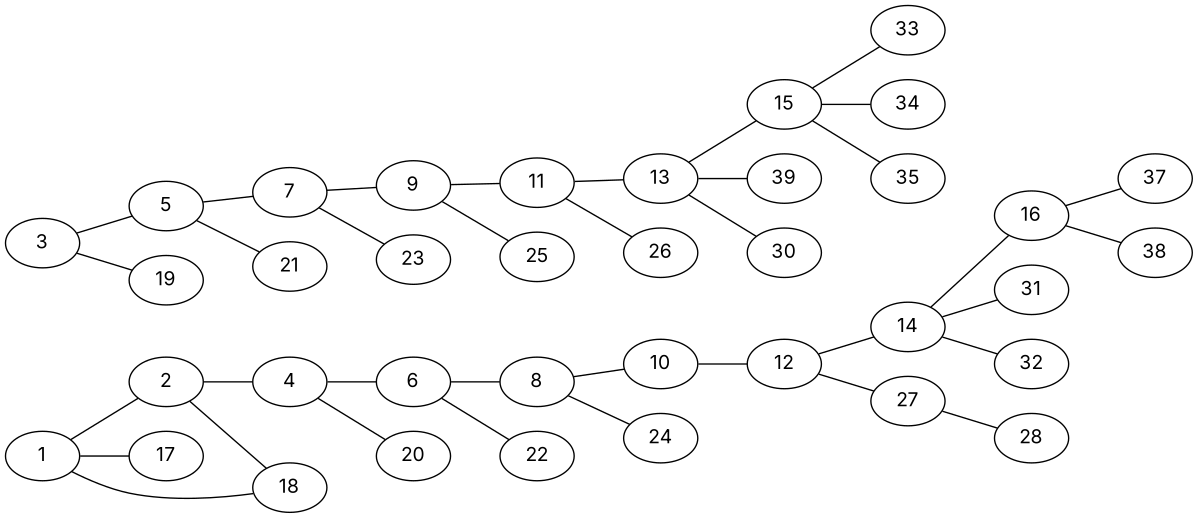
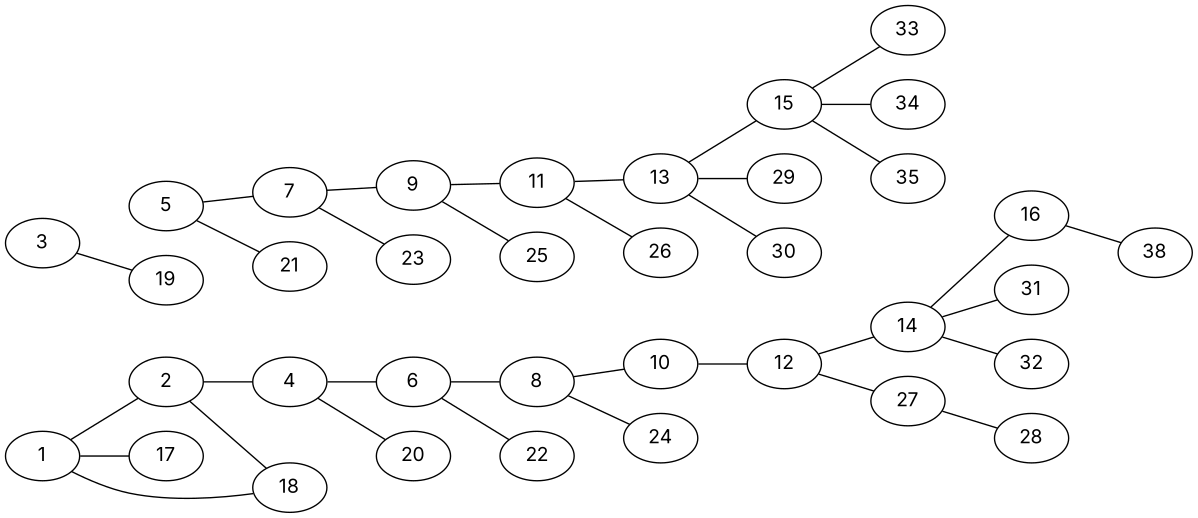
(784, 179) -> (784, 179)
(1155, 179) -> none
(105, 225) -> none
